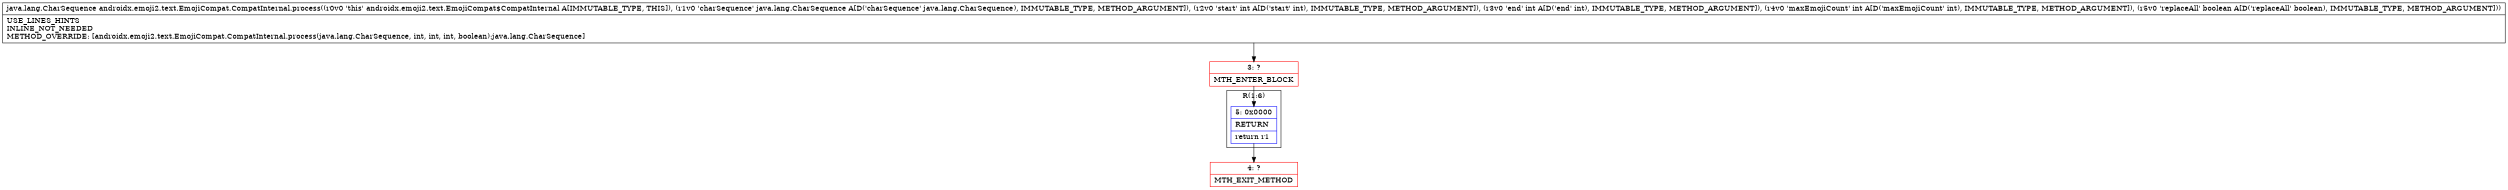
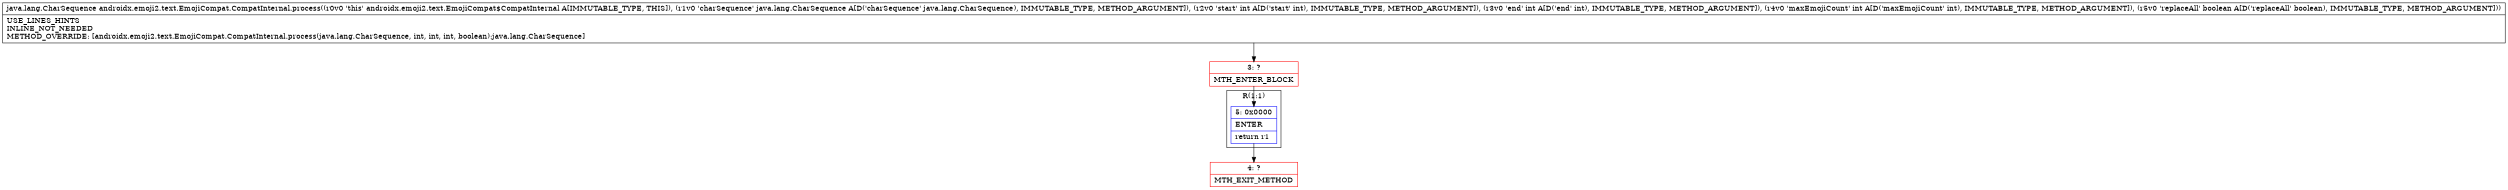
(1254, 96) -> (1254, 96)
(1252, 124) -> (1249, 124)
